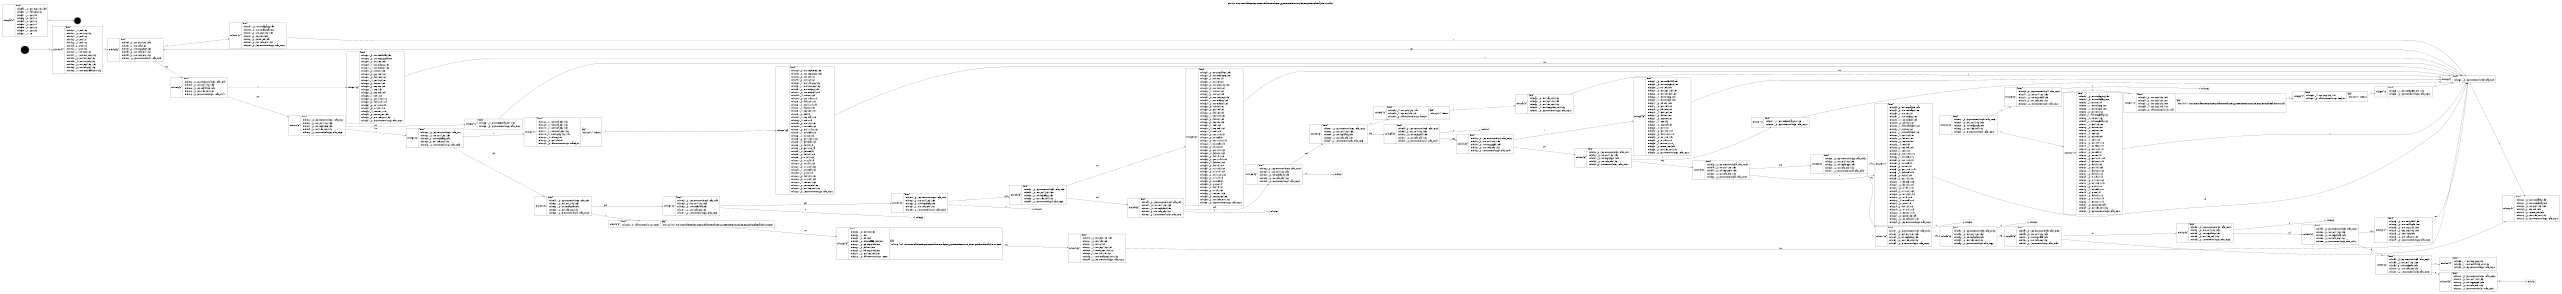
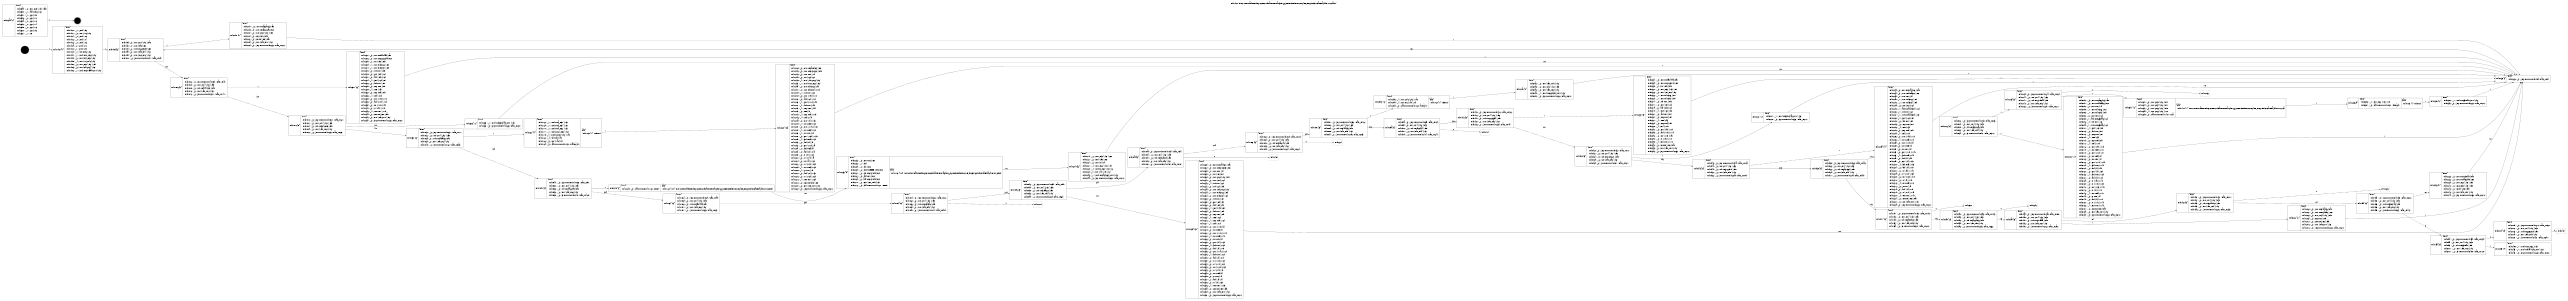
(2497, 139) -> (2477, 205)
(919, 218) -> none
